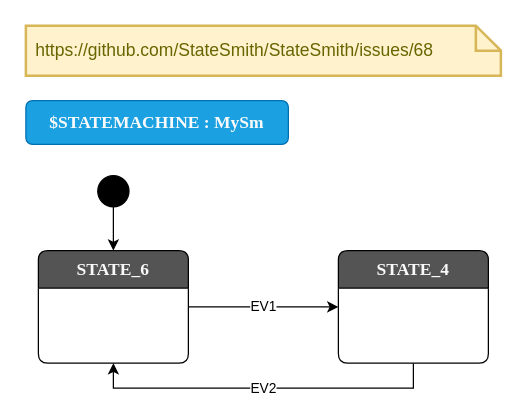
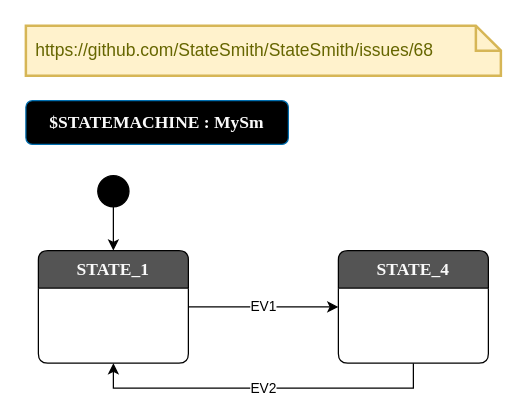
(157, 123) -> (157, 123)
(113, 269) -> (113, 269)
